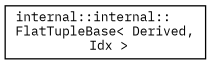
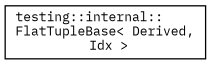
(105, 32) -> (105, 32)
